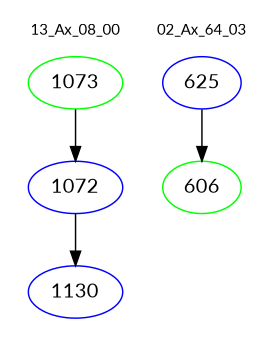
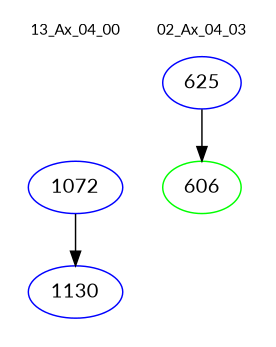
(76, 31) -> (76, 31)
(202, 31) -> (202, 31)
(76, 83) -> none
